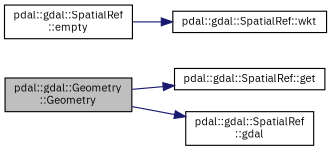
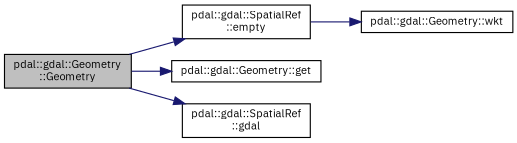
(250, 22) -> (437, 22)
none -> (152, 48)
(250, 79) -> (246, 71)
